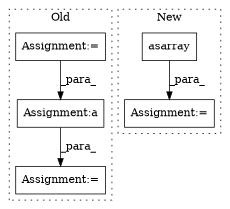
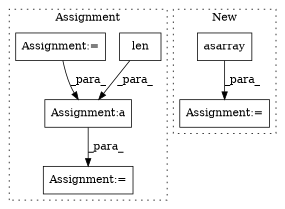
(61, 18) -> (88, 18)
none -> (140, 47)
